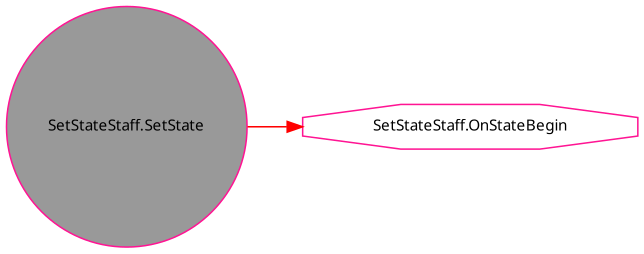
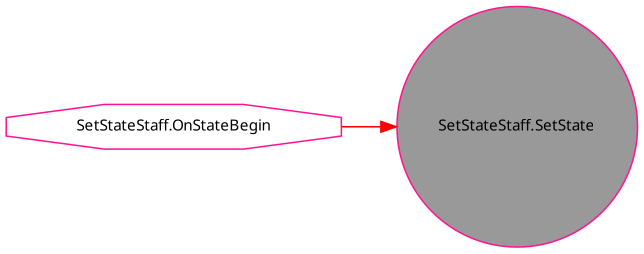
(267, 127) -> (361, 127)
